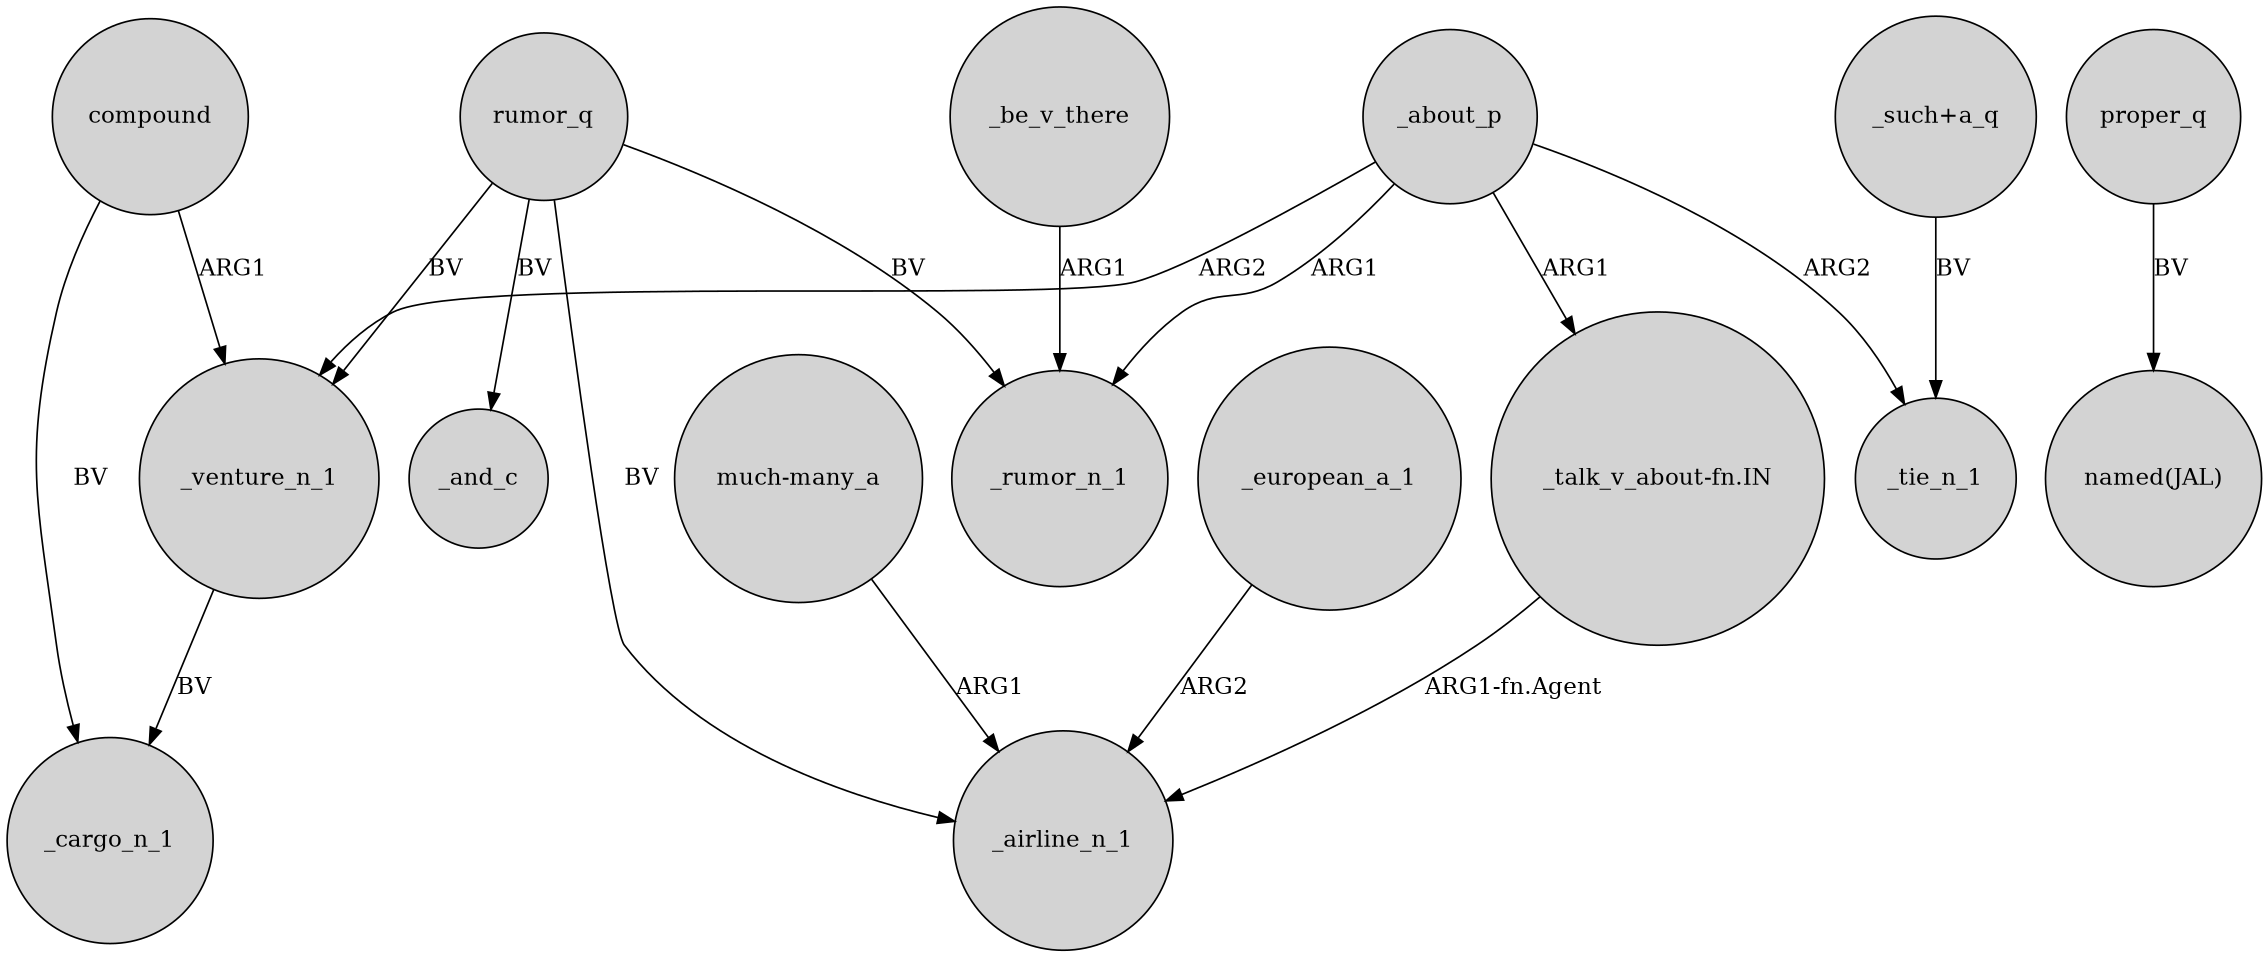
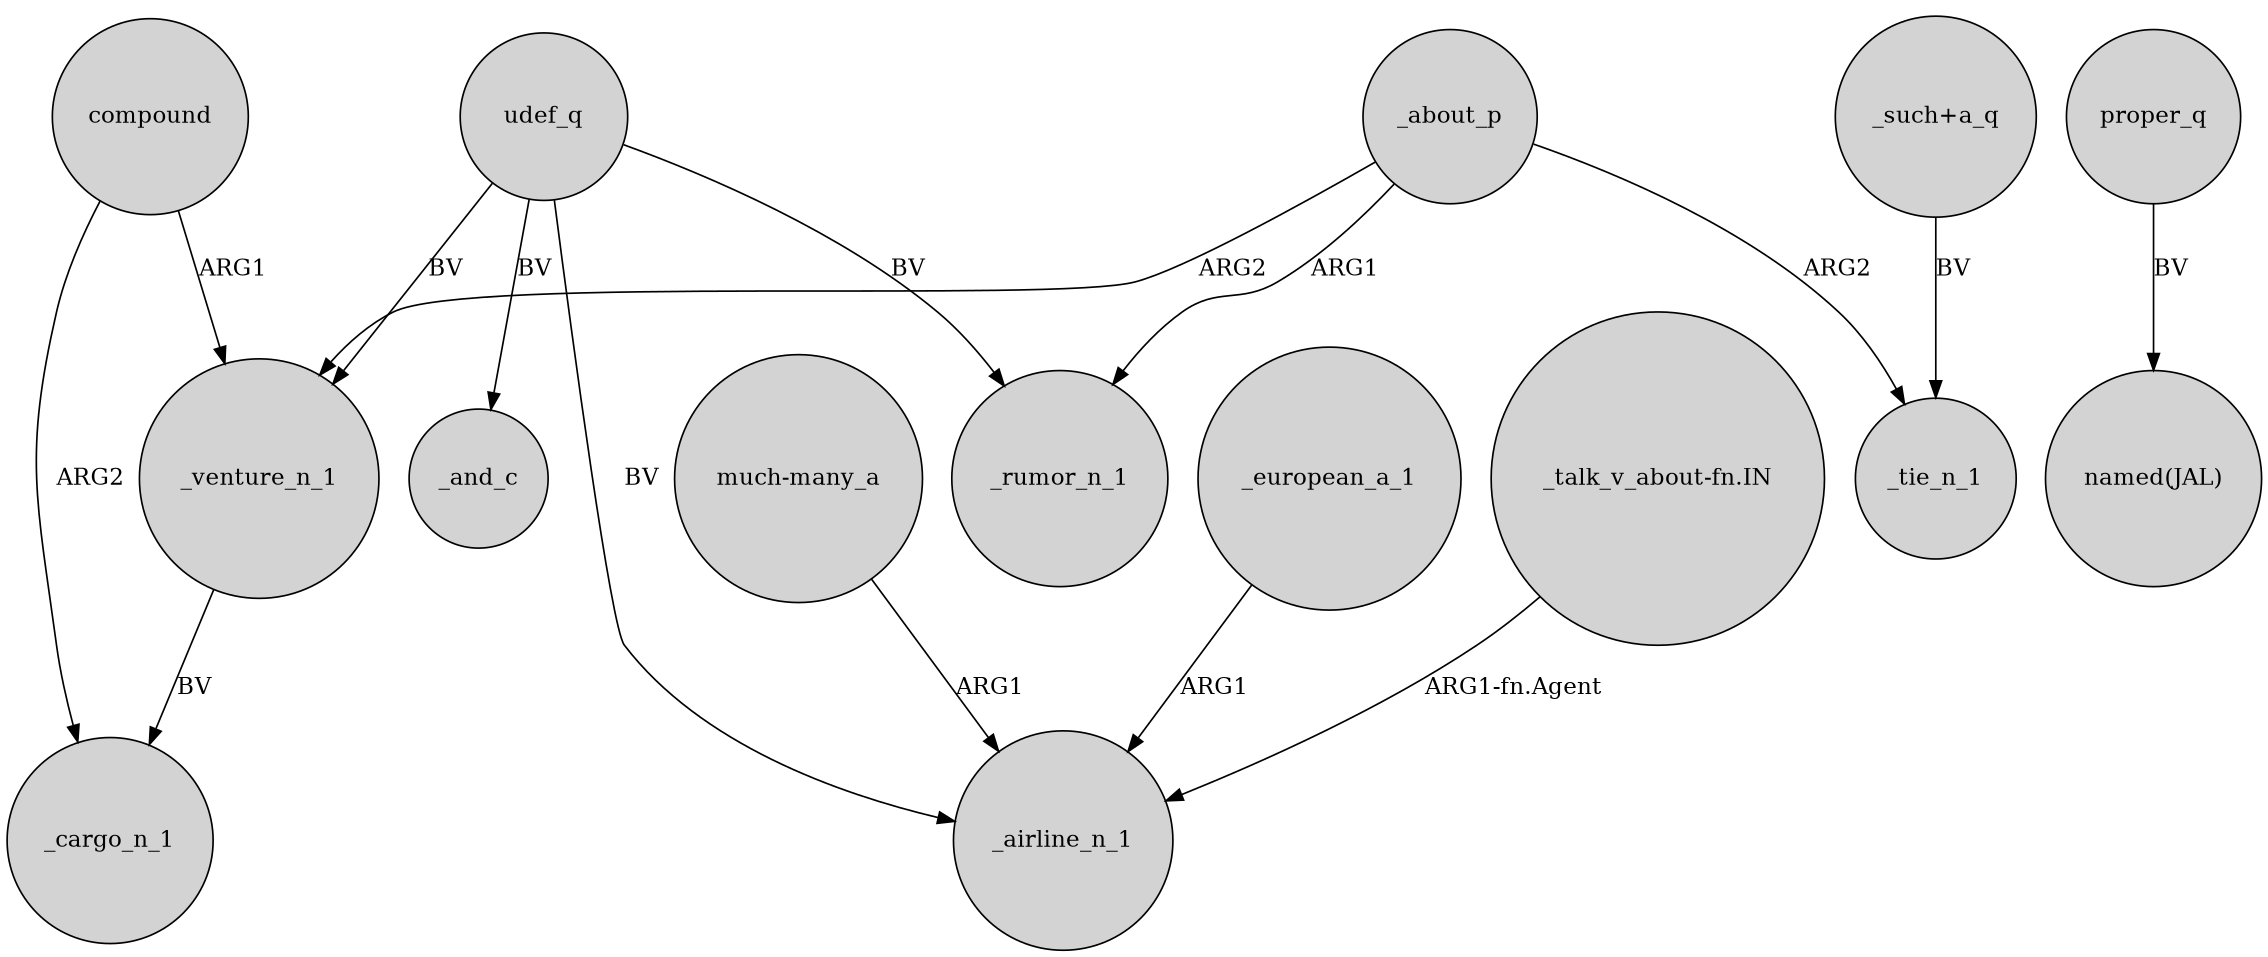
(544, 117) -> (544, 117)
(1060, 117) -> none
(1530, 256) -> none
(91, 479) -> (91, 479)
(1215, 688) -> (1215, 688)
